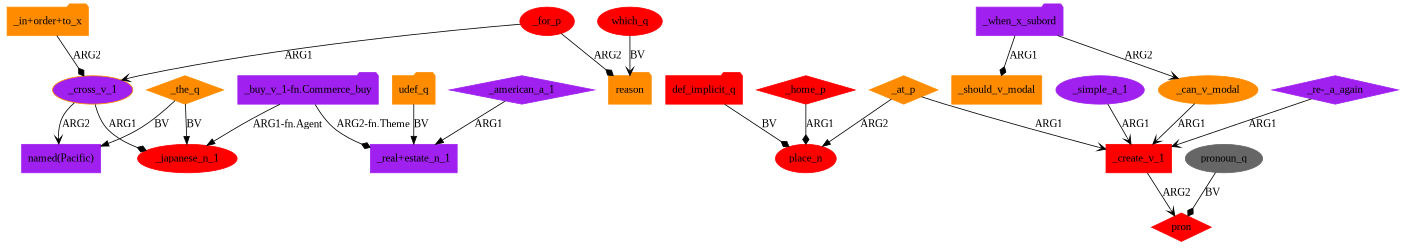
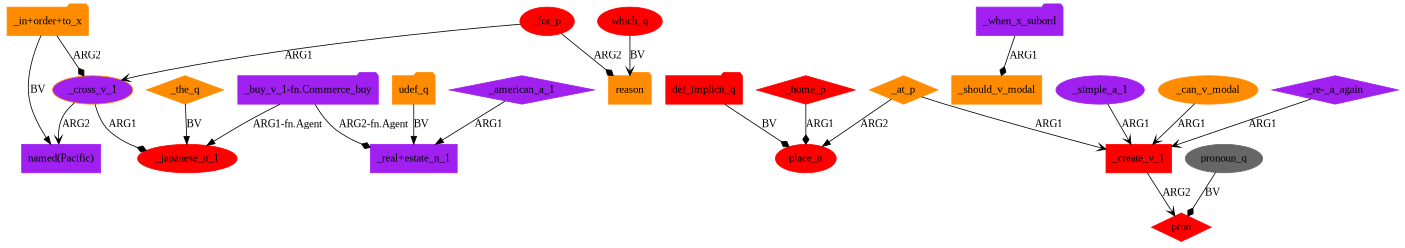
(1114, 56) -> none
(374, 124) -> (374, 124)
(144, 126) -> (28, 88)
